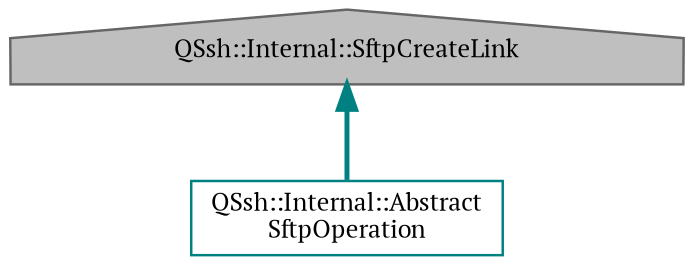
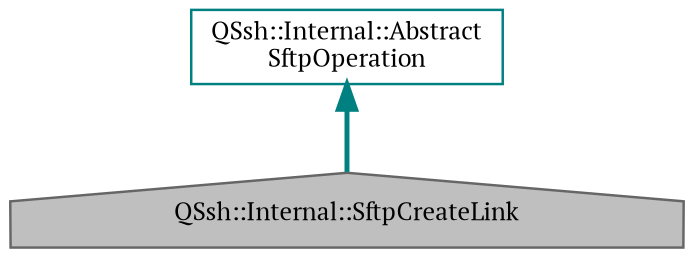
(347, 145) -> (347, 141)
